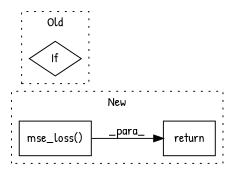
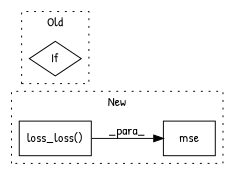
(55, 138) -> (55, 138)
(189, 138) -> (189, 138)
